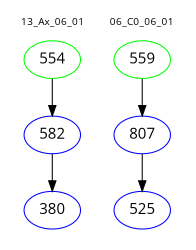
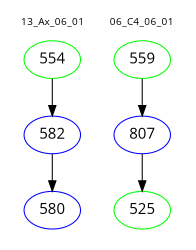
(142, 22) -> (142, 22)
(52, 210) -> (52, 210)
(142, 210) -> (142, 210)
